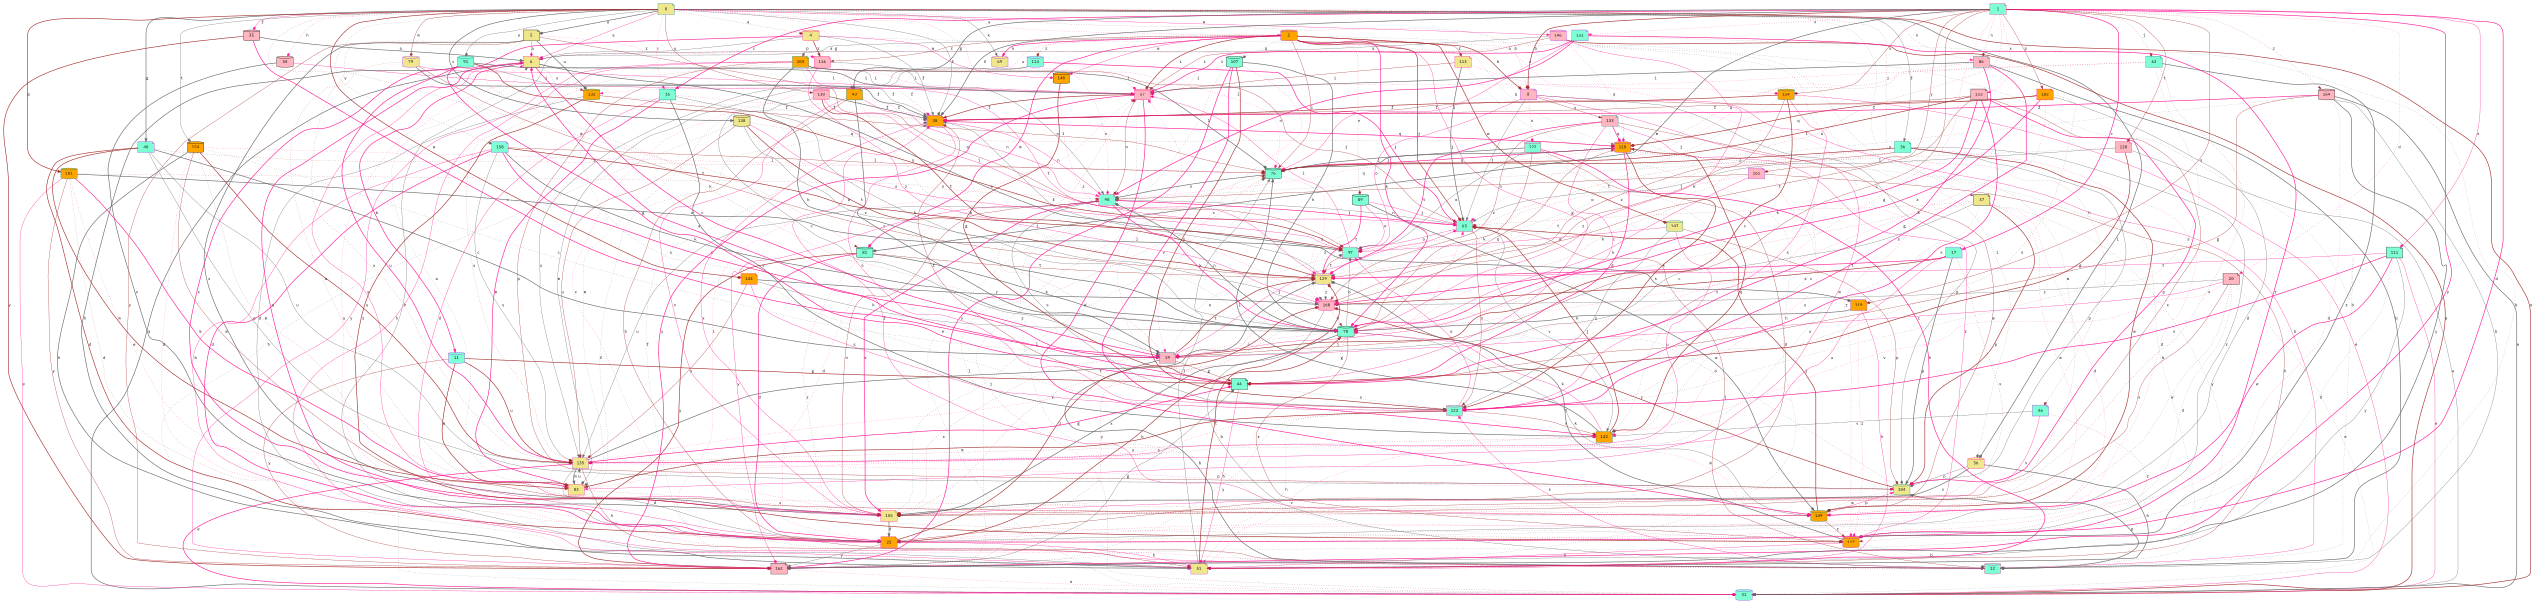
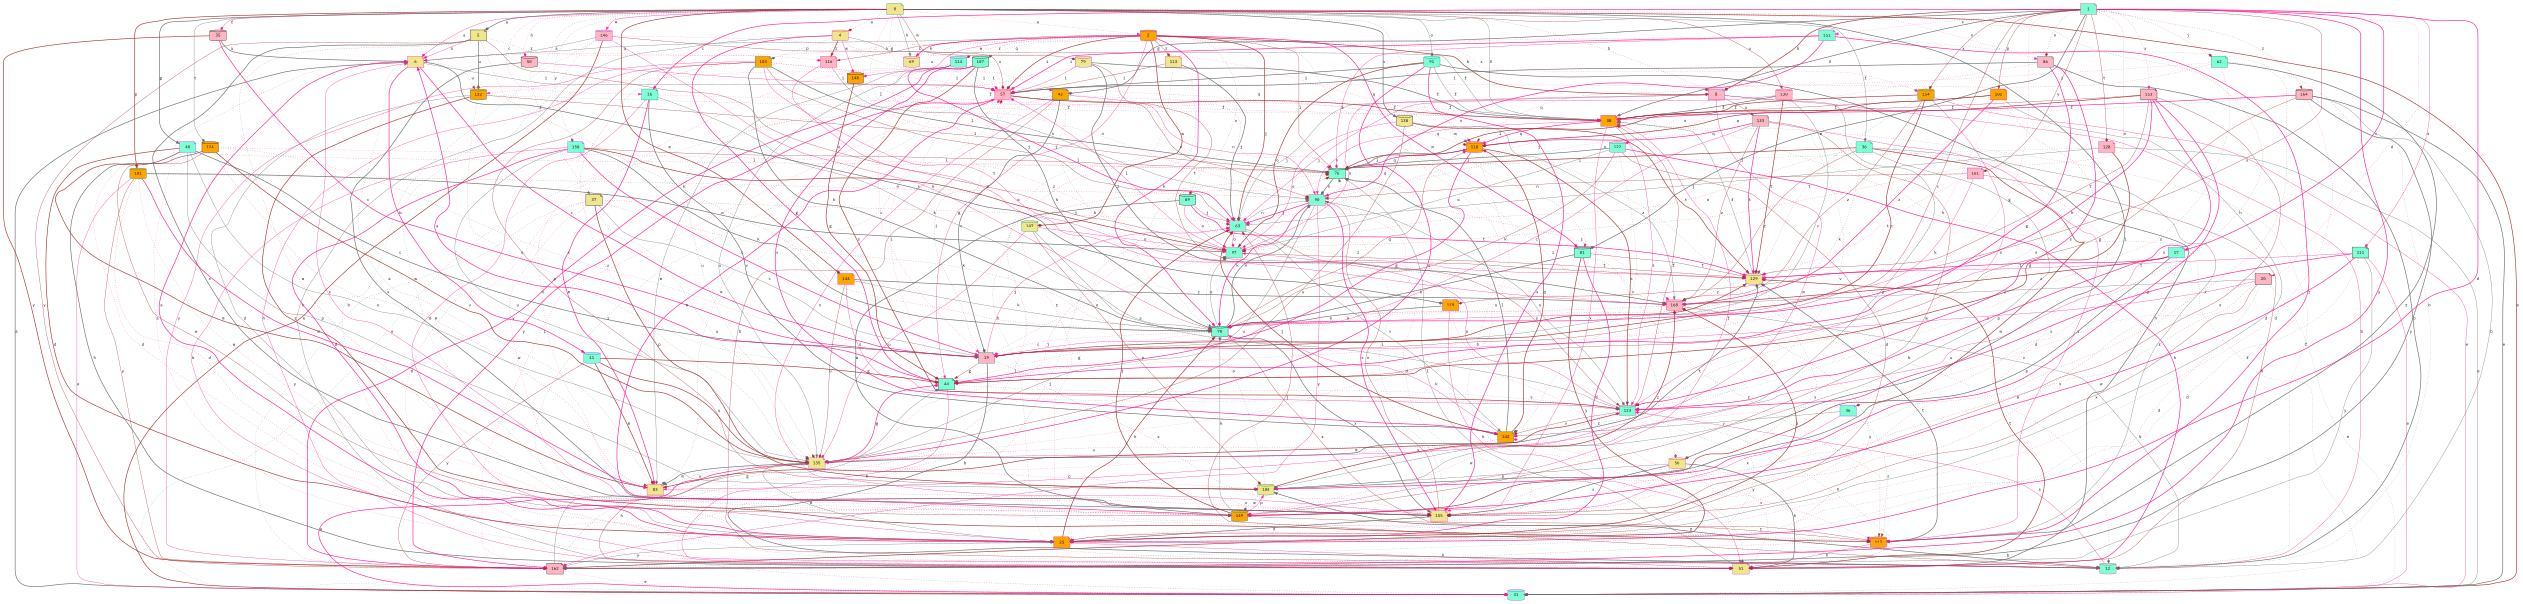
none -> (1450, 272)
